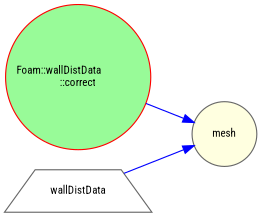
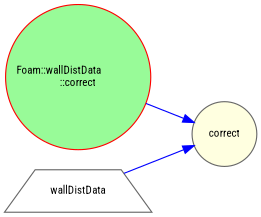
(224, 134) -> (224, 134)
